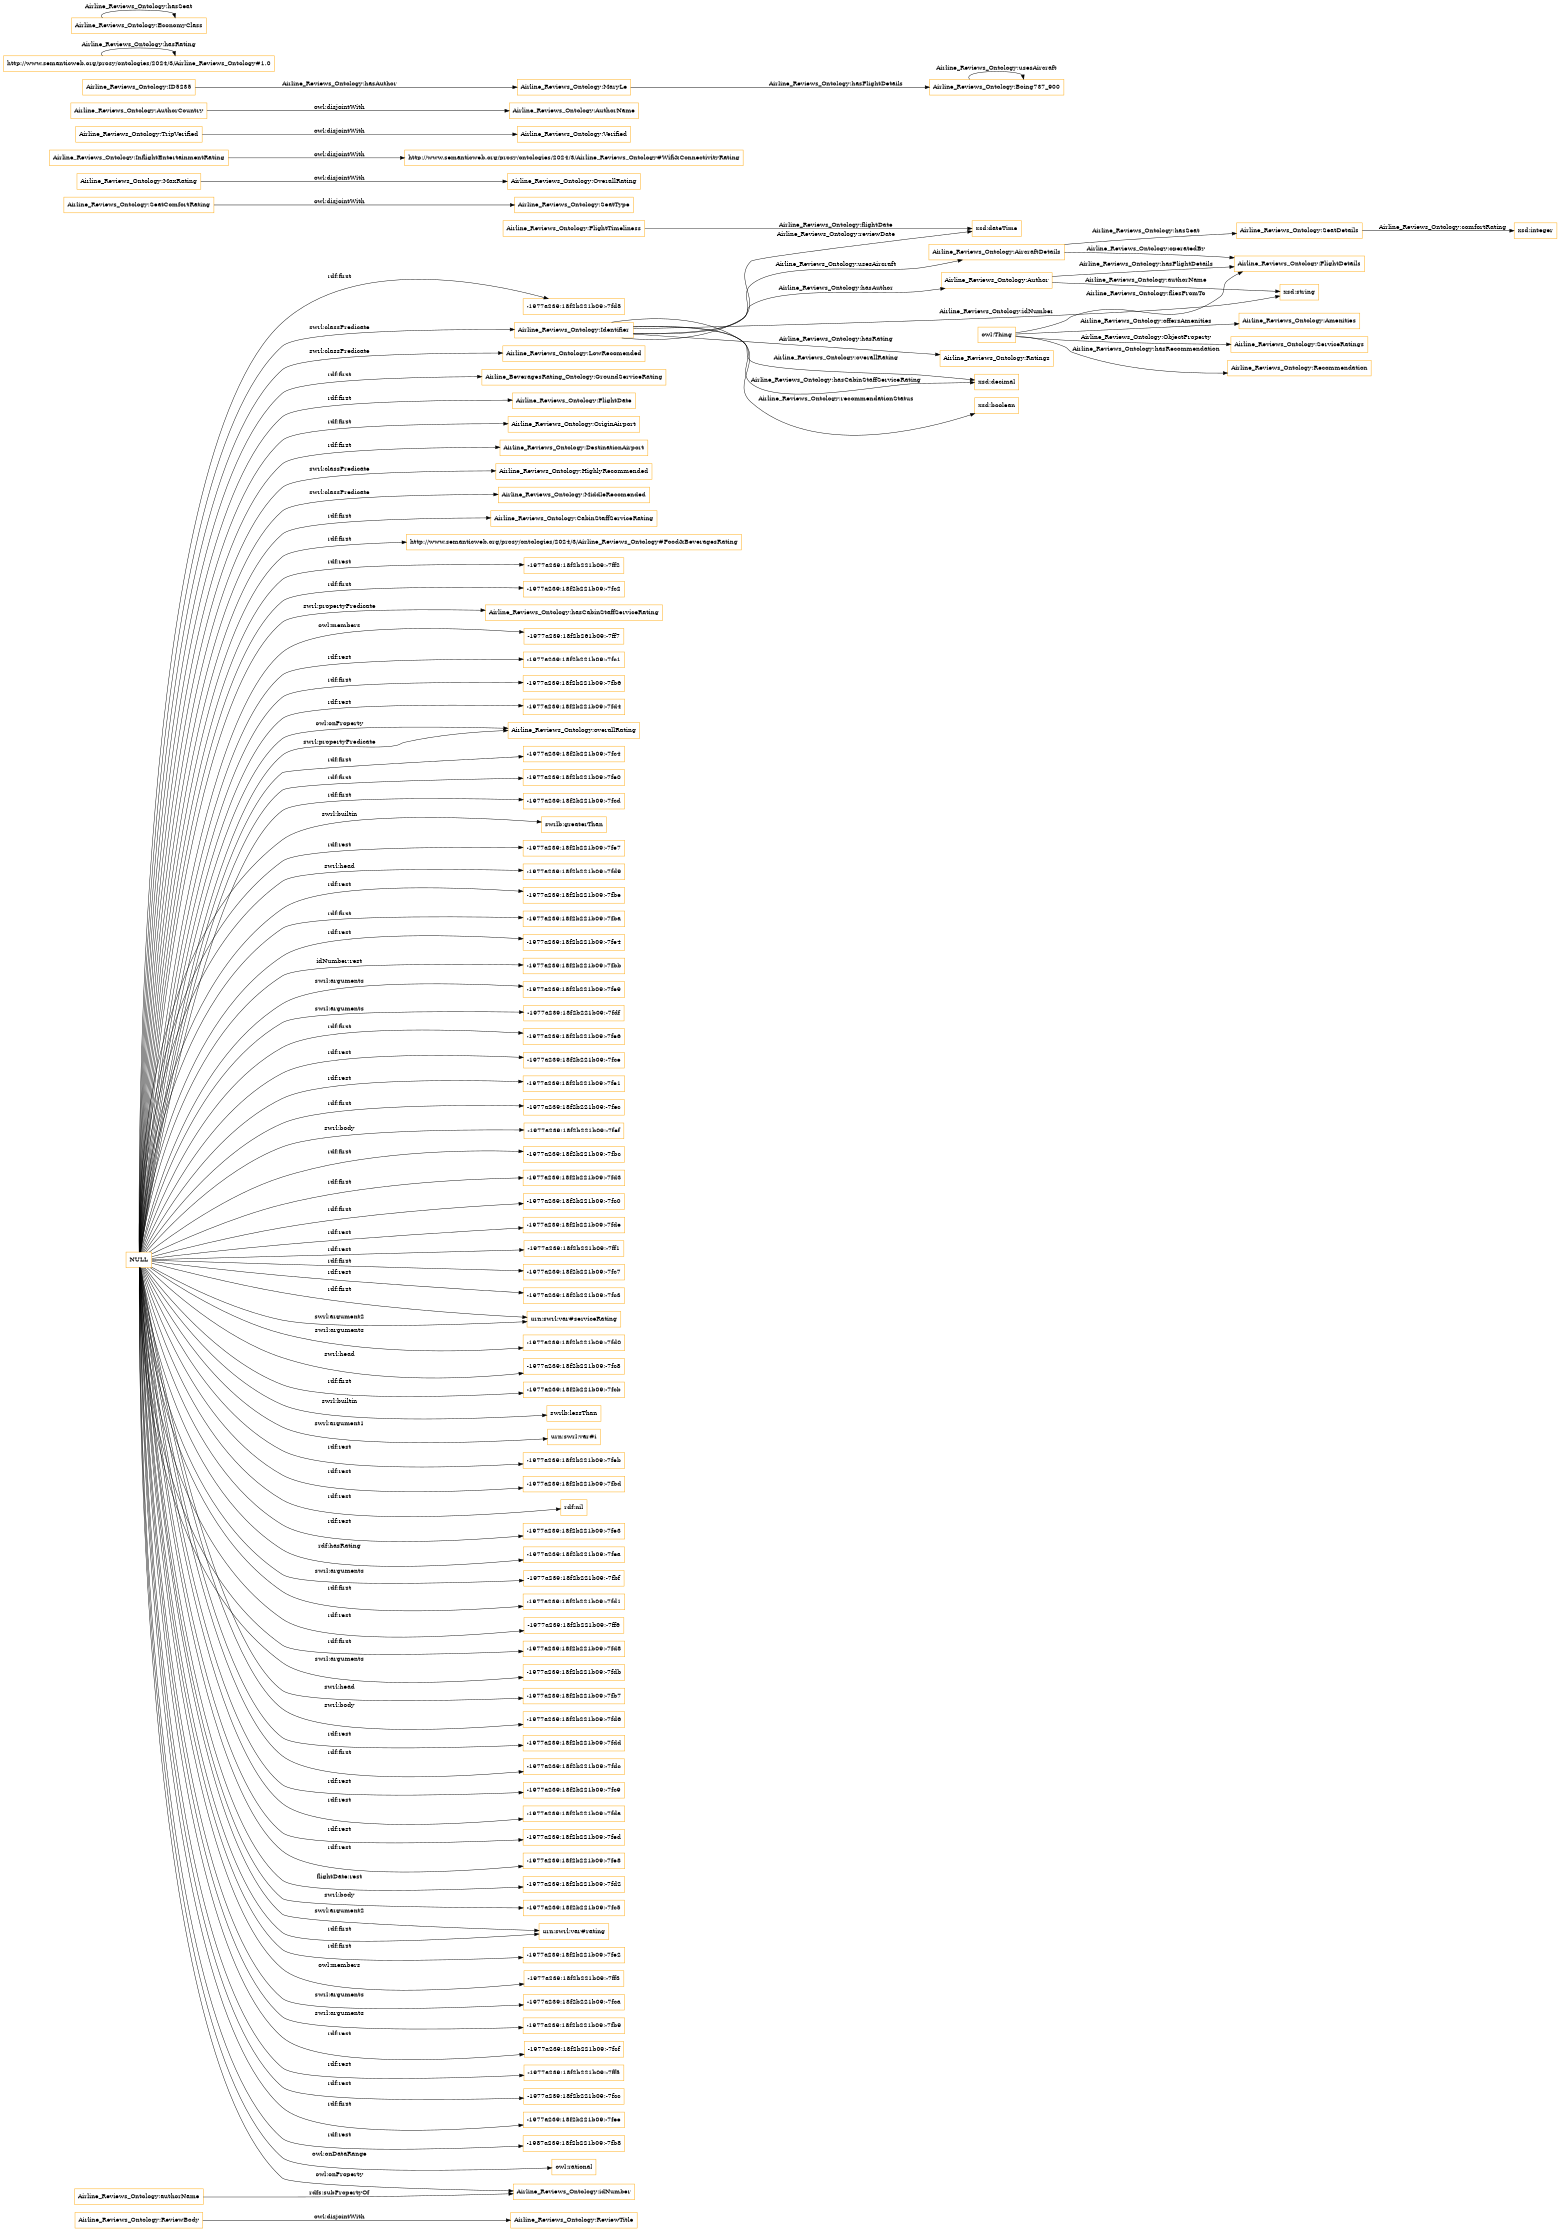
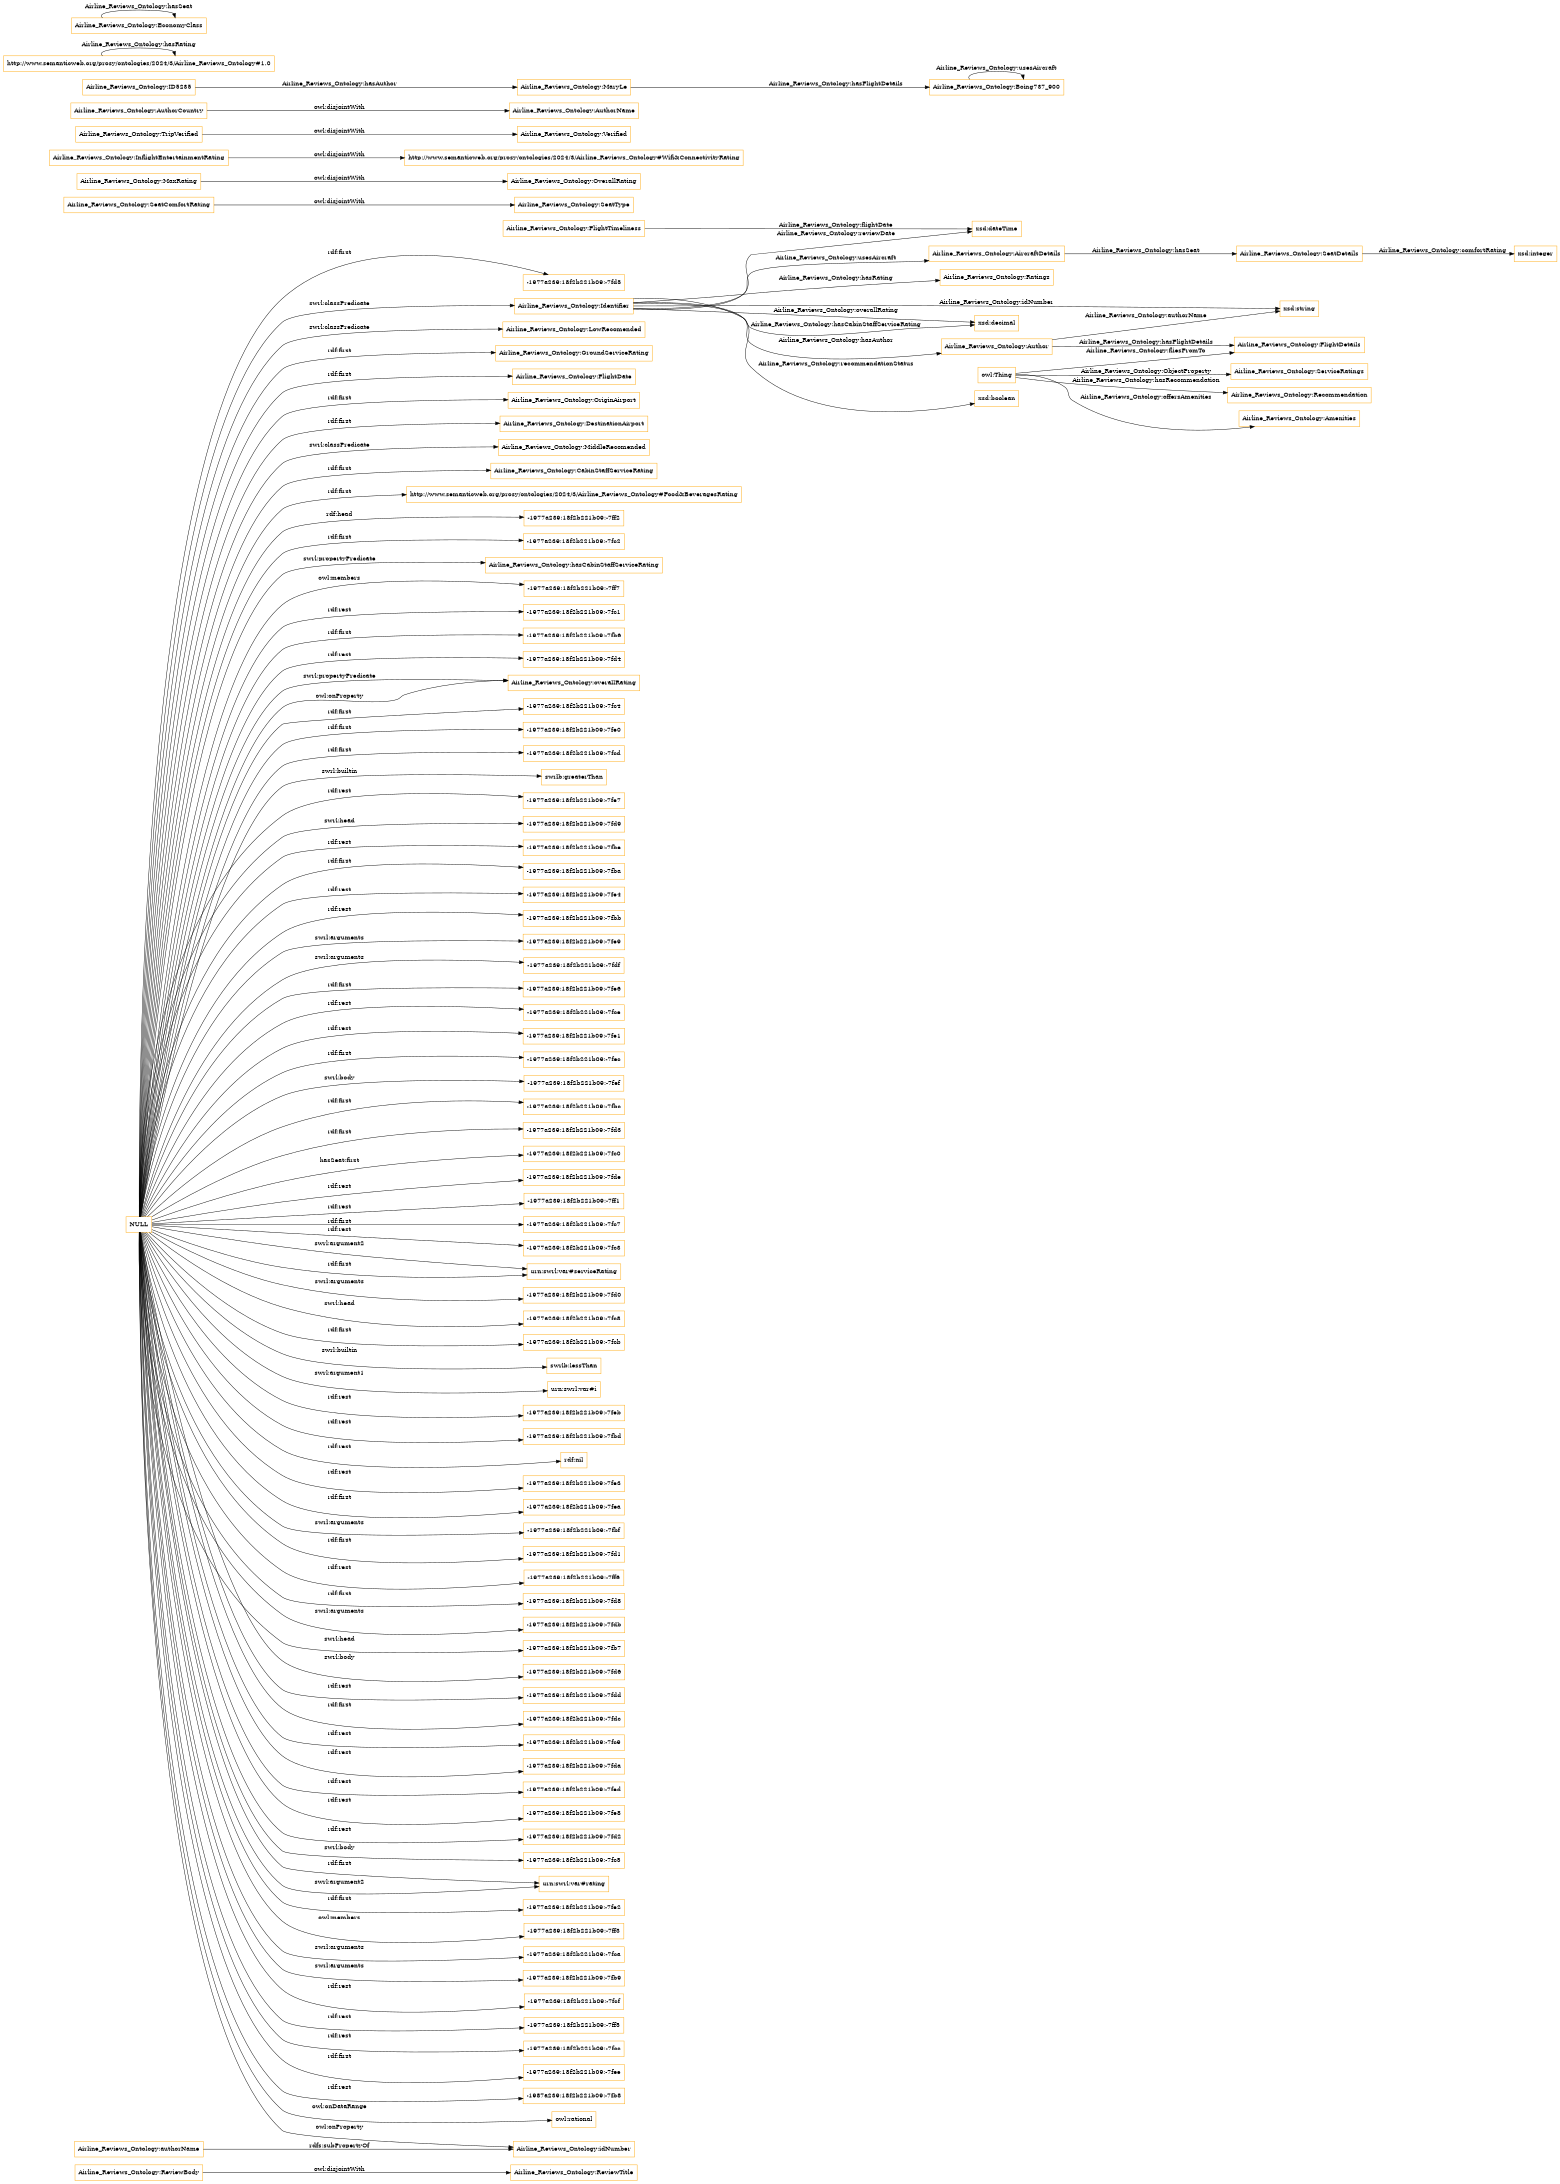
(1147, 254) -> none
(574, 377) -> (574, 353)
(574, 471) -> none
(340, 562) -> (340, 514)
(574, 636) -> (574, 589)
(340, 961) -> (340, 910)
(340, 1210) -> (340, 1161)
(340, 1546) -> (340, 1497)
(340, 1877) -> (340, 1829)
